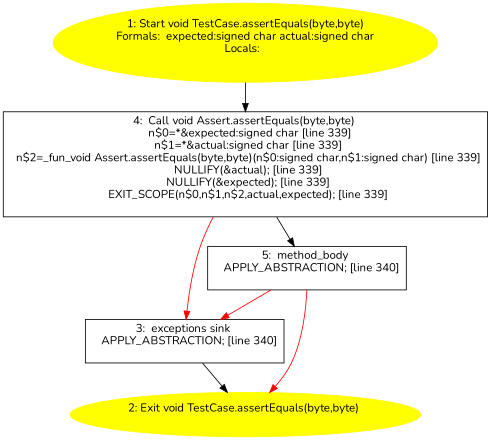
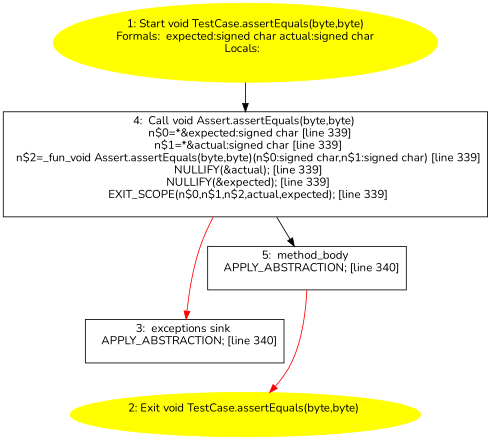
(249, 303) -> none
(212, 375) -> none
